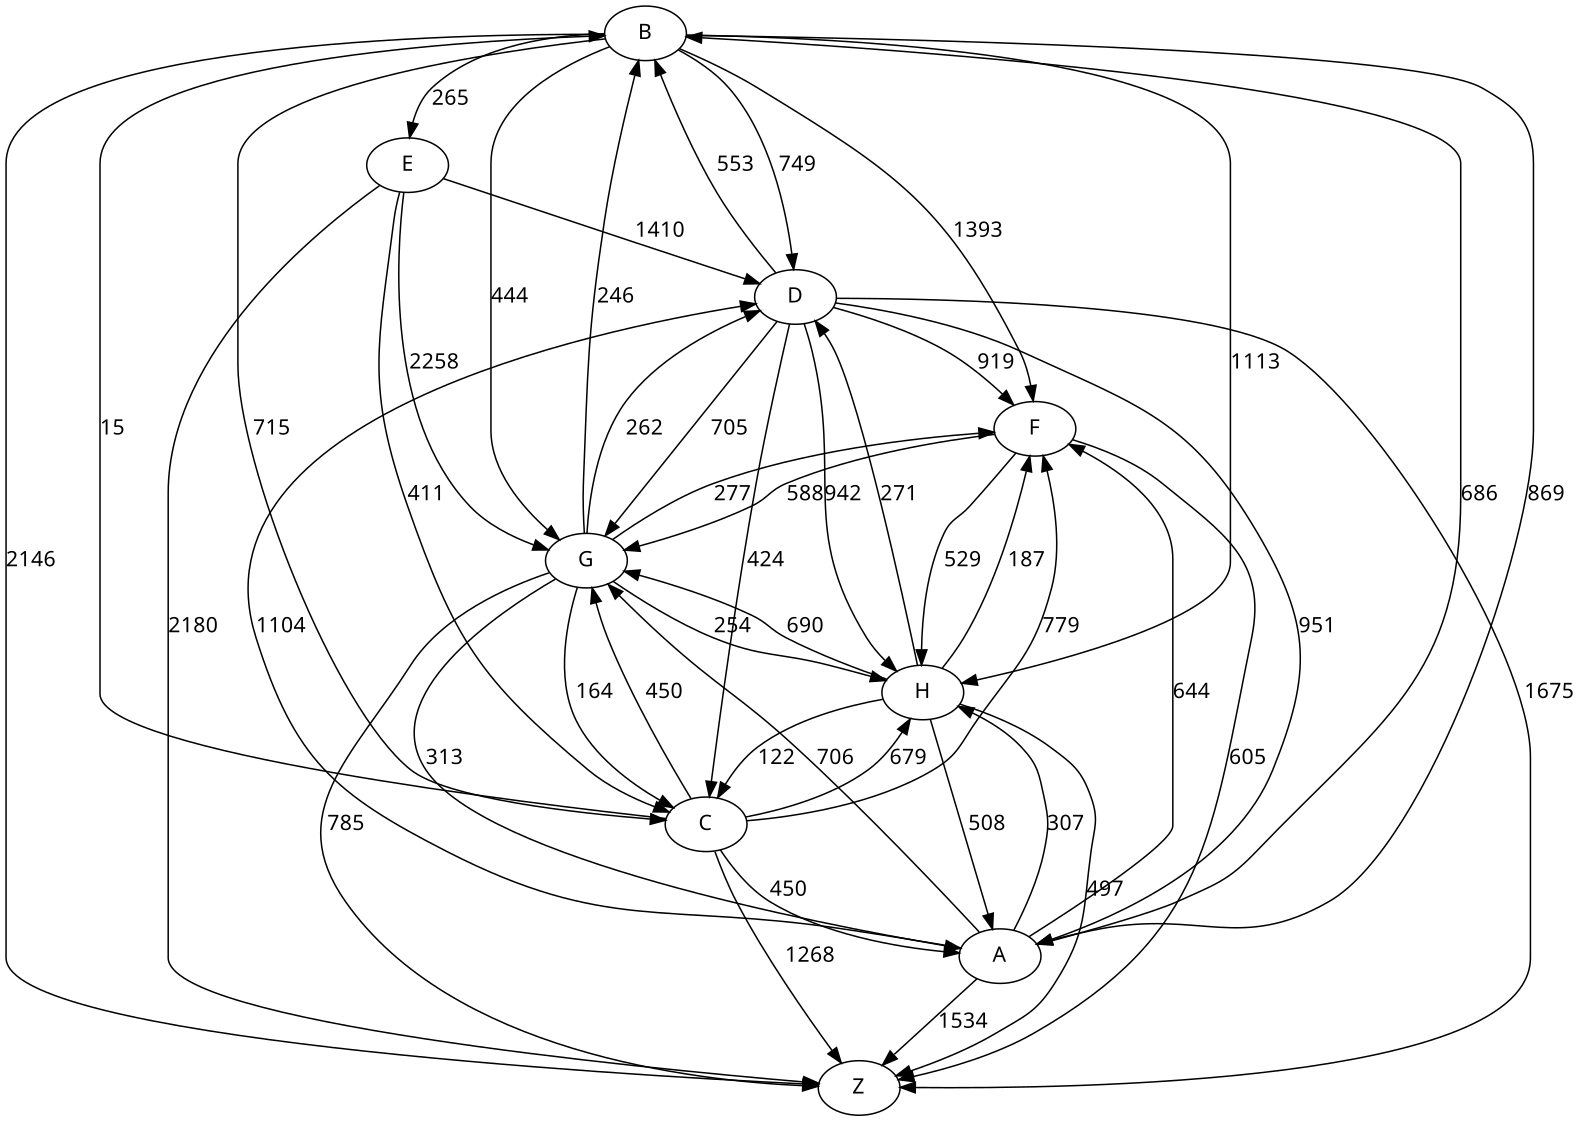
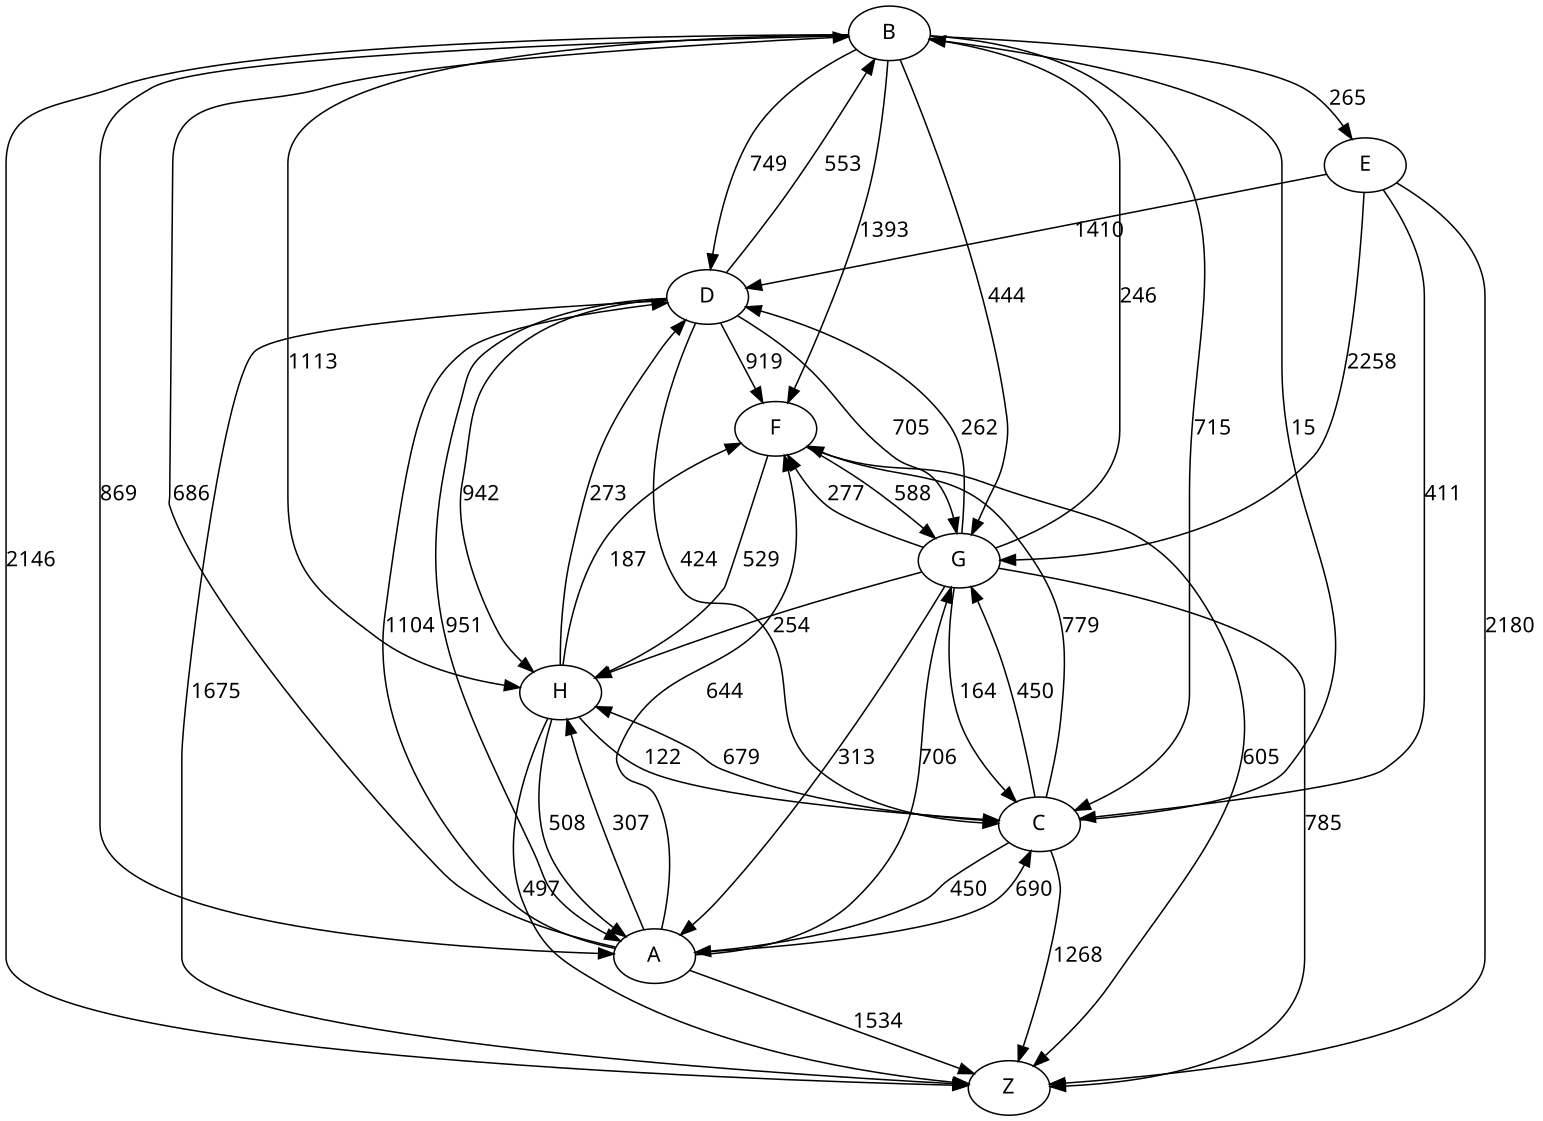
(899, 495) -> (608, 495)
(765, 623) -> none
none -> (871, 935)
